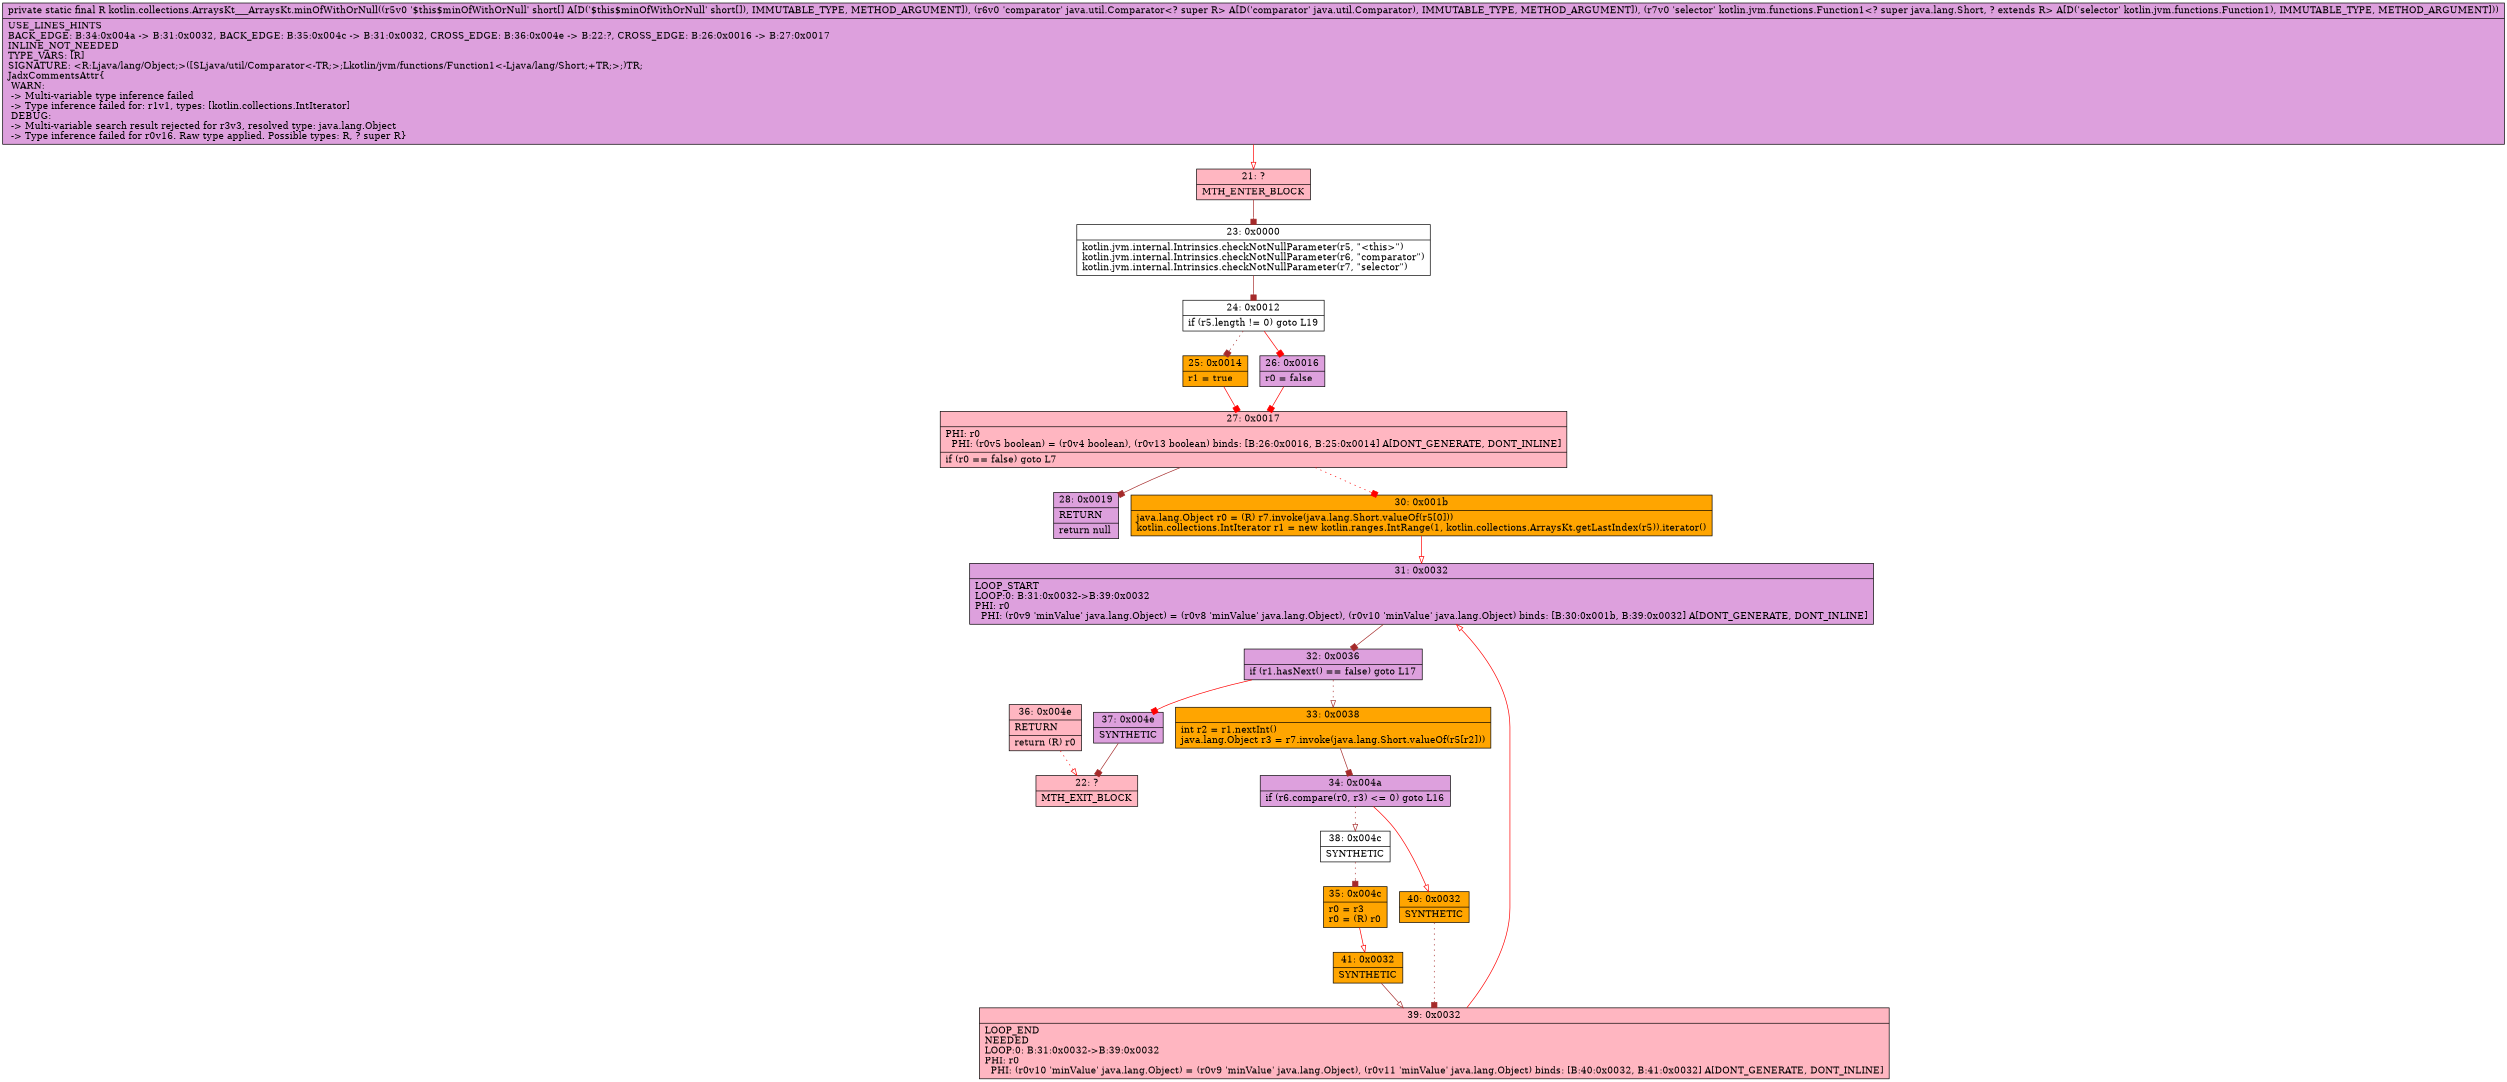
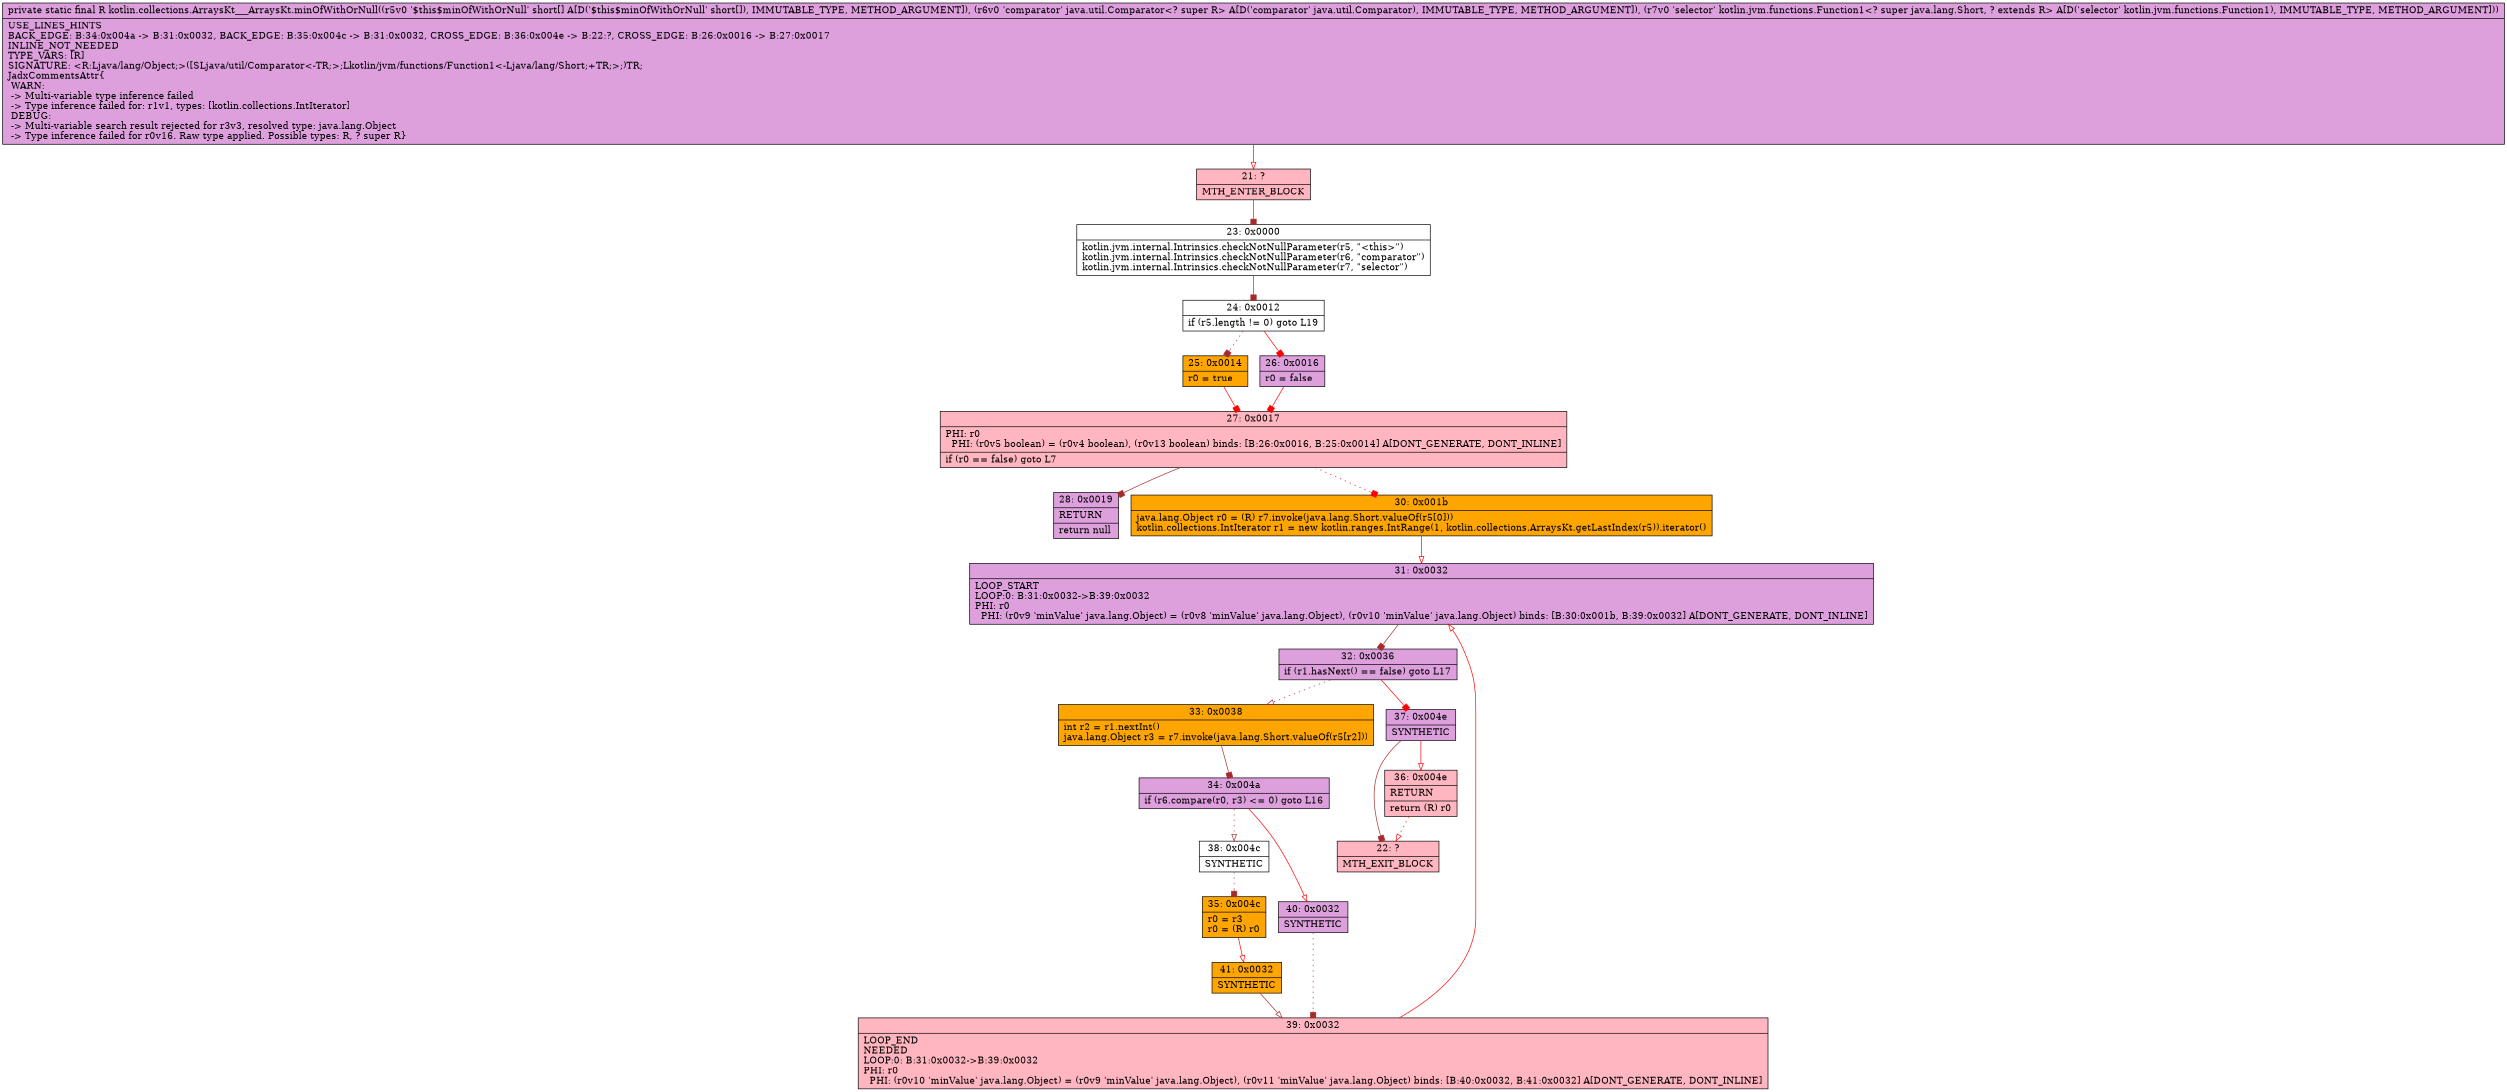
(1211, 379) -> (1211, 379)
none -> (1421, 752)
(1434, 907) -> (1313, 917)
